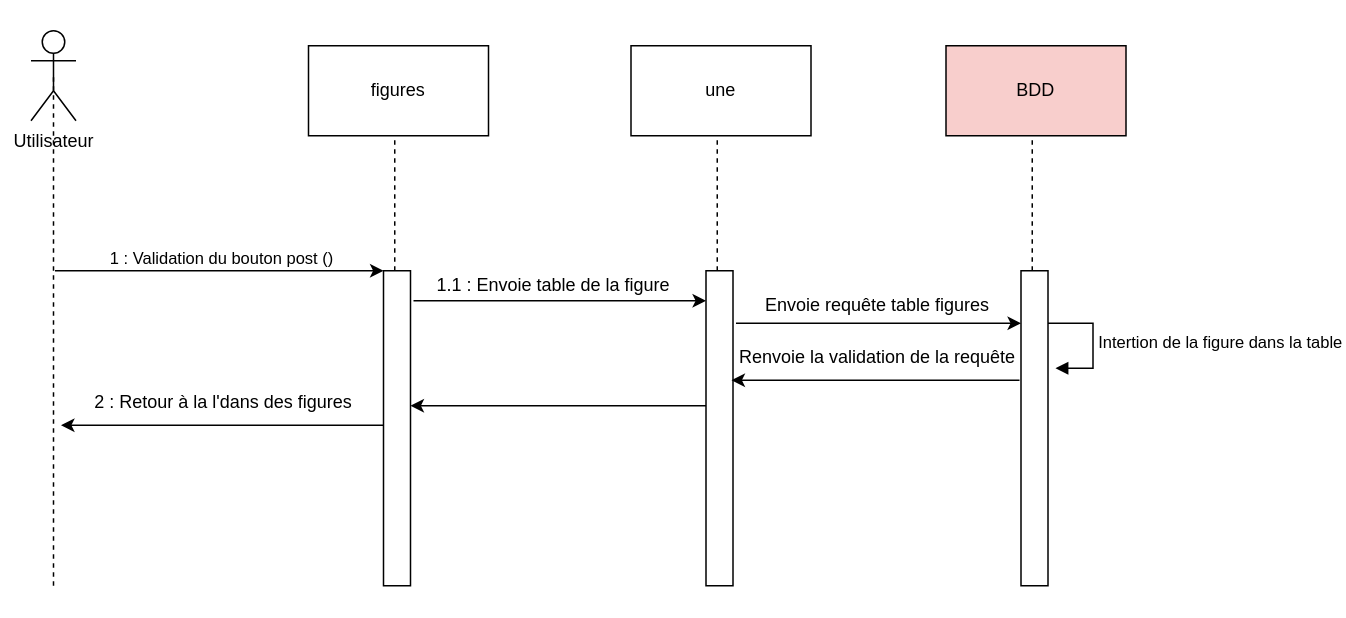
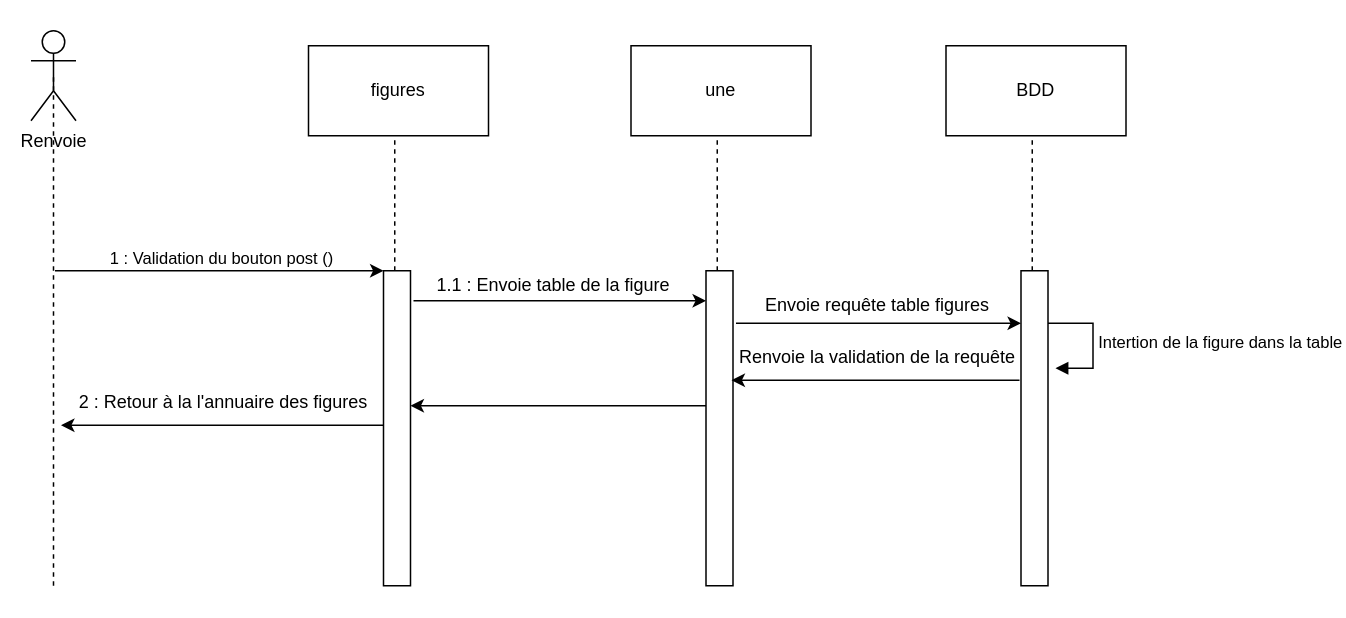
(1036, 91) -> (1036, 91)
(54, 142) -> (54, 142)
(224, 403) -> (224, 403)
